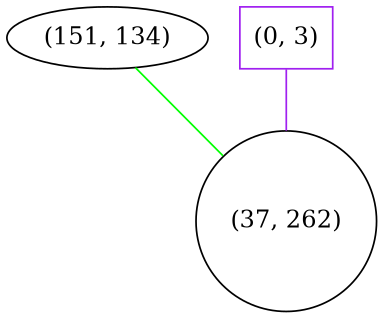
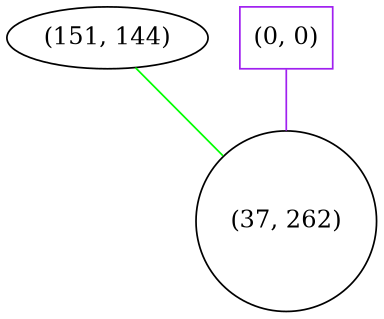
(107, 38) -> (107, 38)
(286, 38) -> (286, 38)
